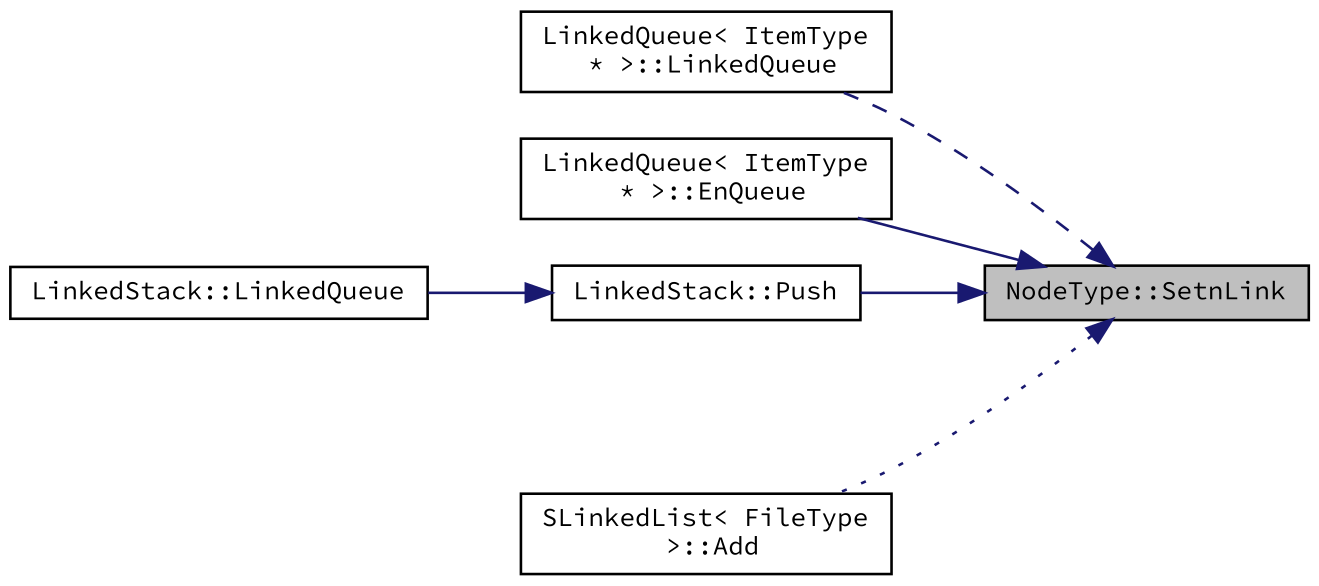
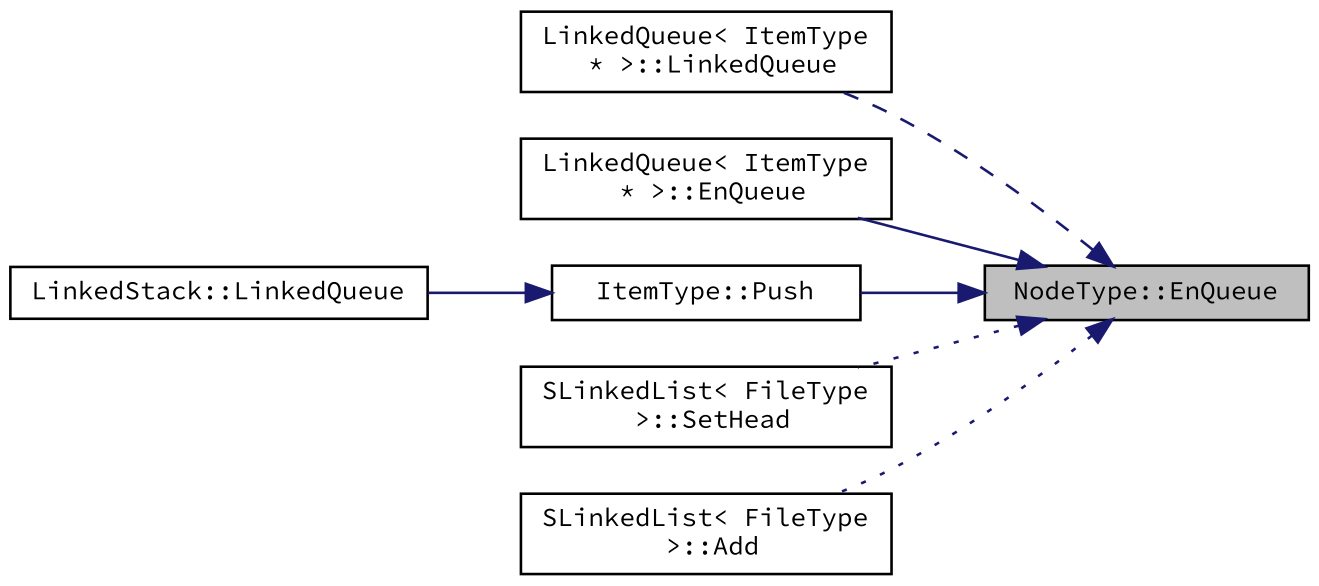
(706, 293) -> (706, 293)
(1147, 293) -> (1147, 293)
none -> (706, 407)
